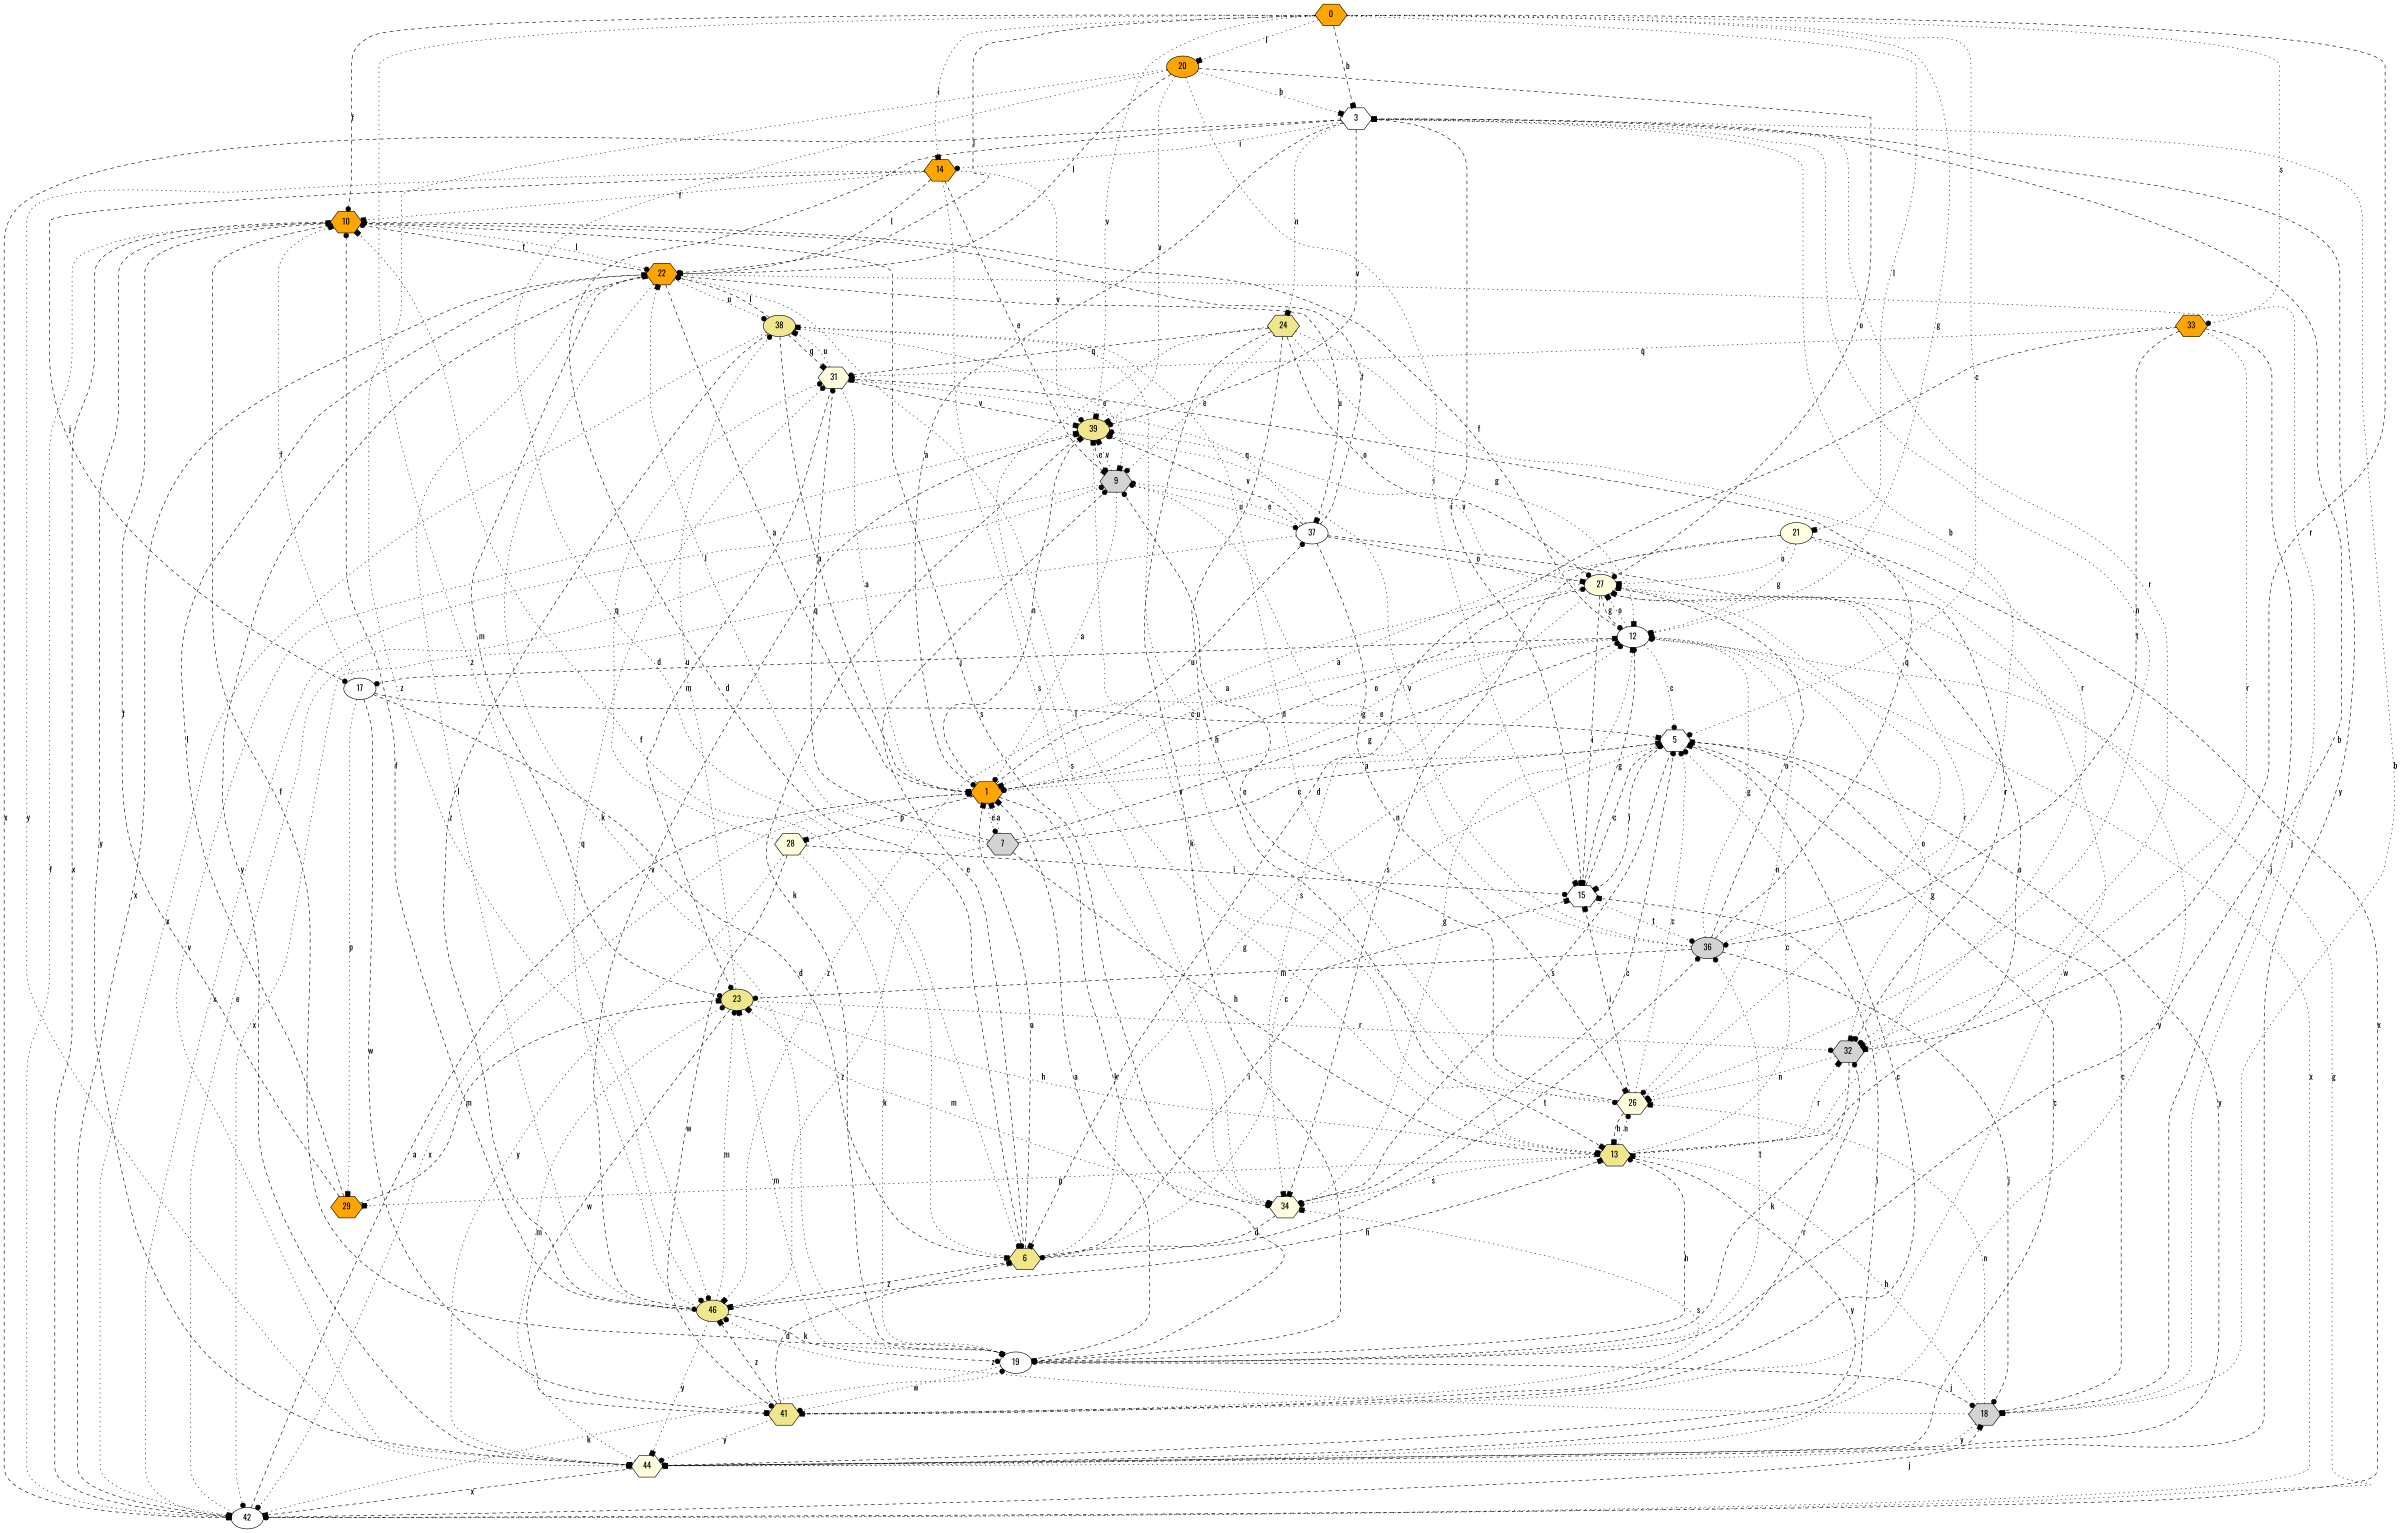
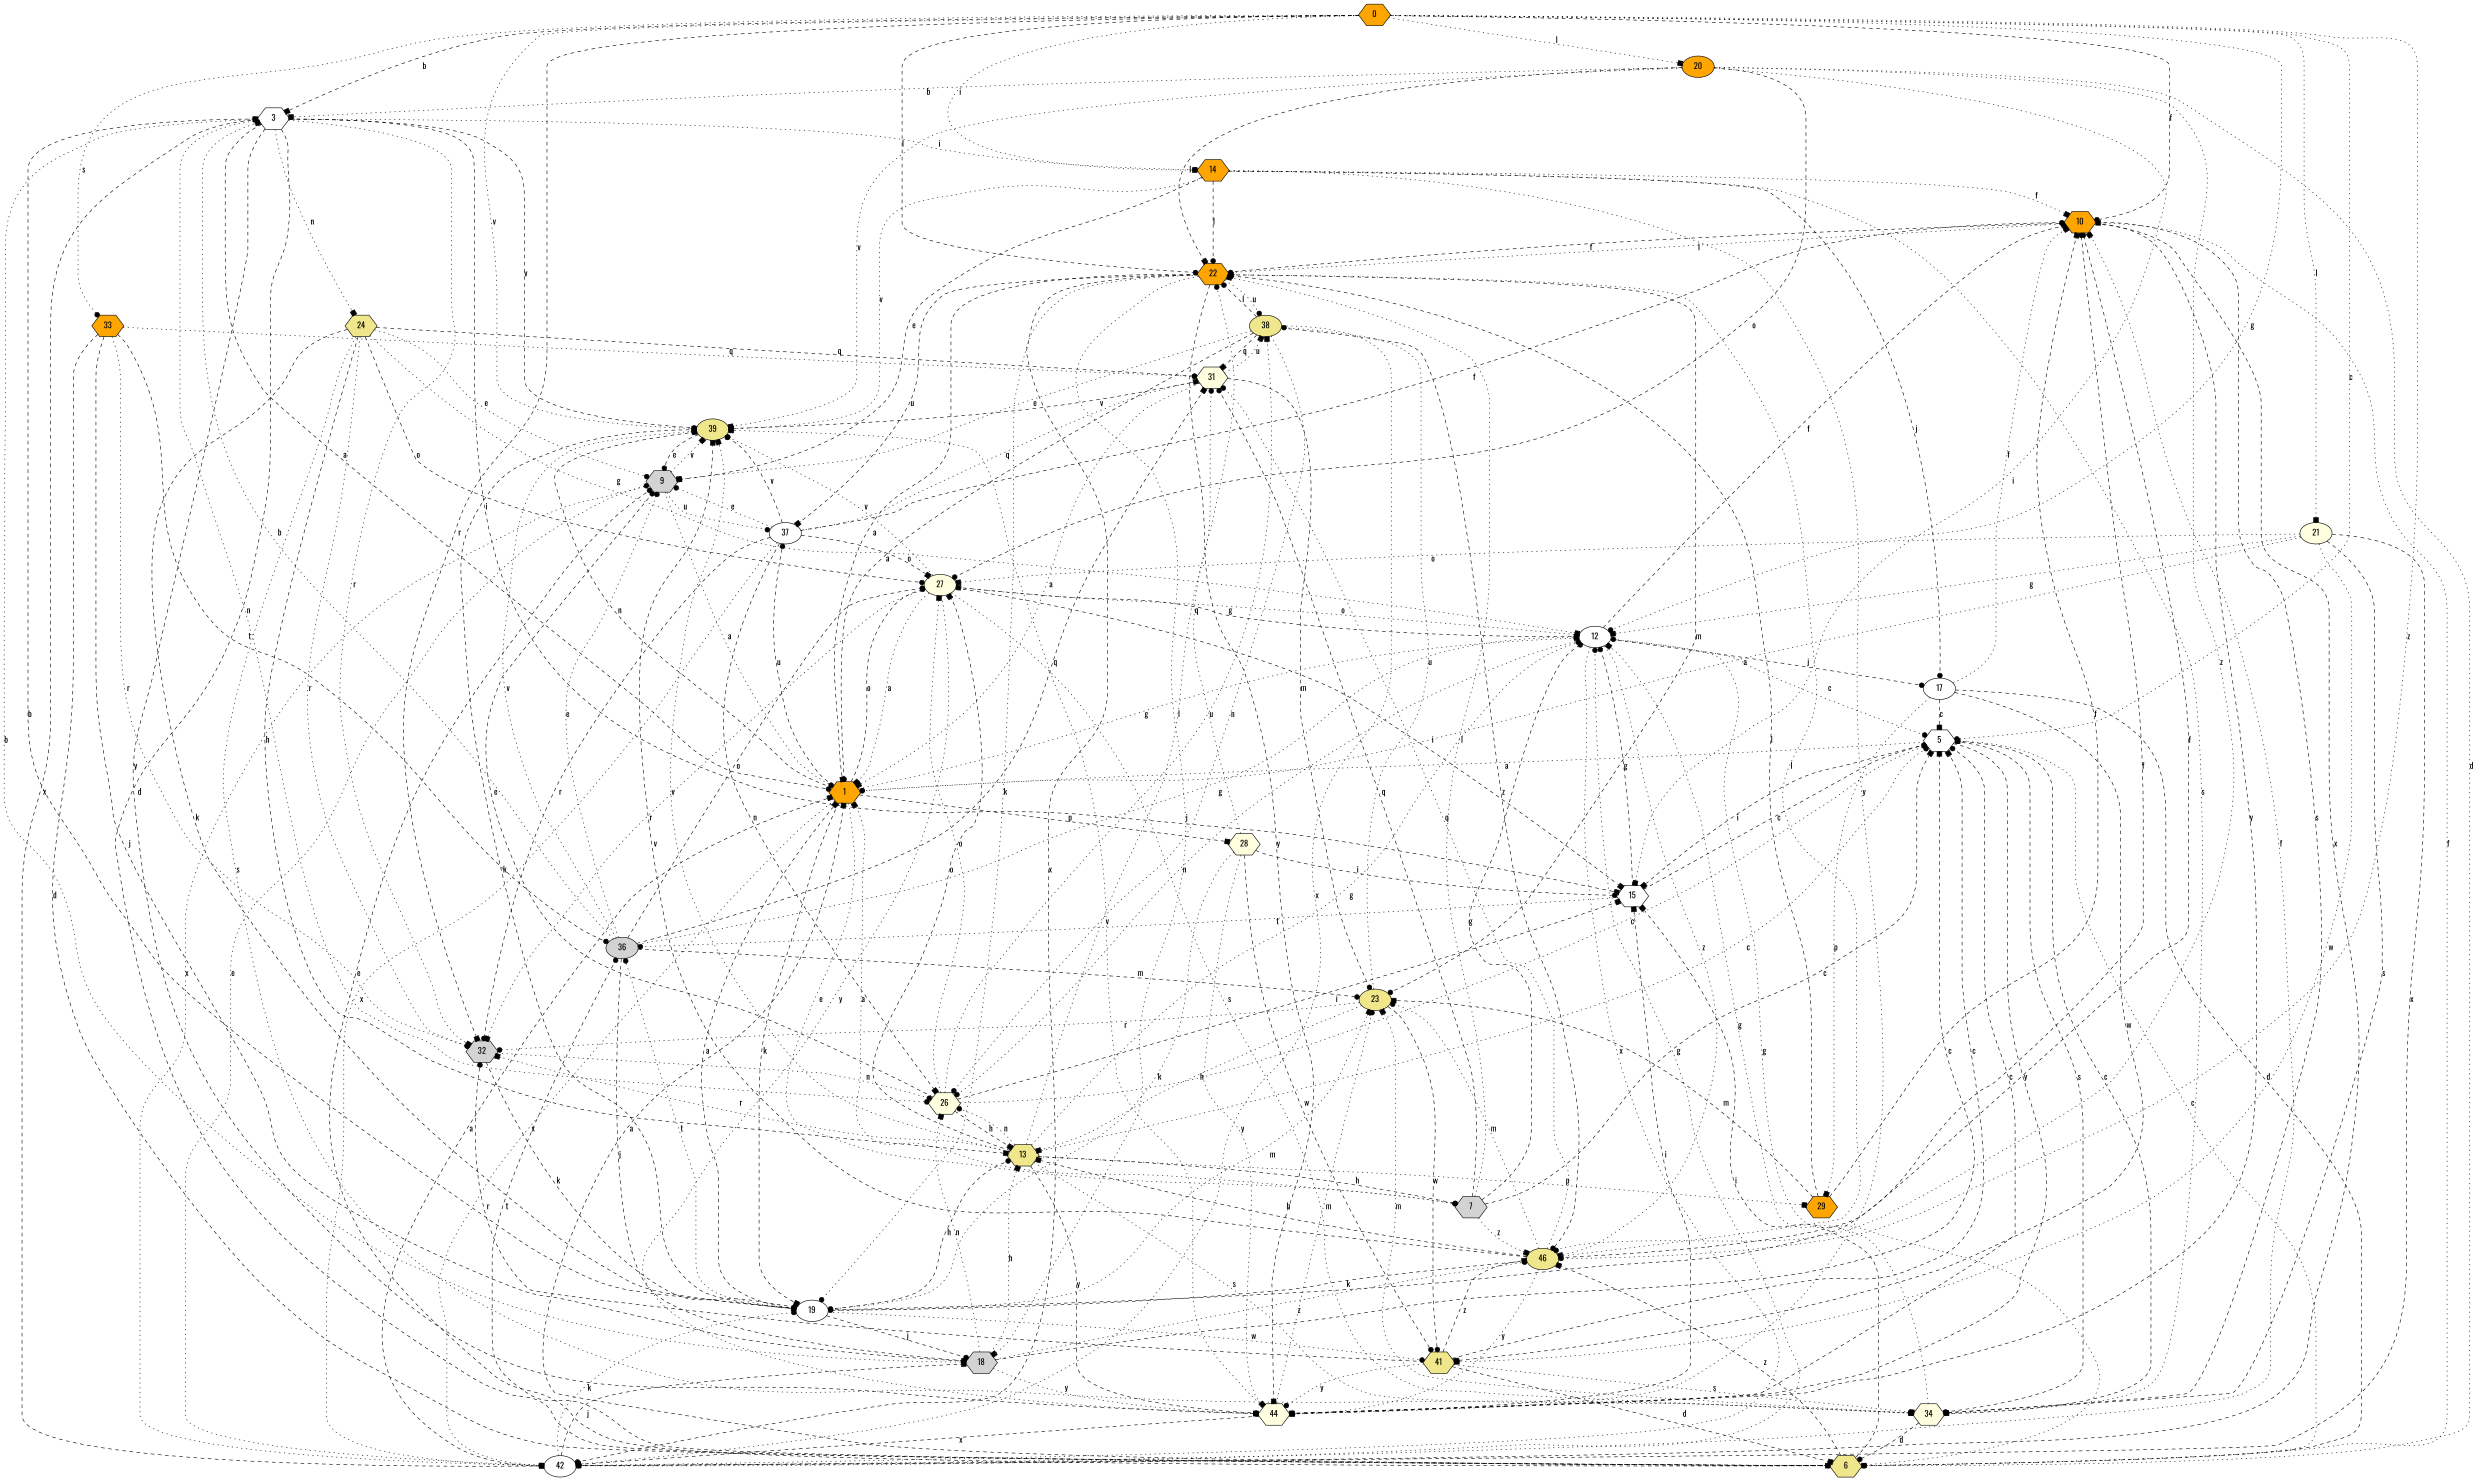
(1286, 1044) -> (1247, 1171)
